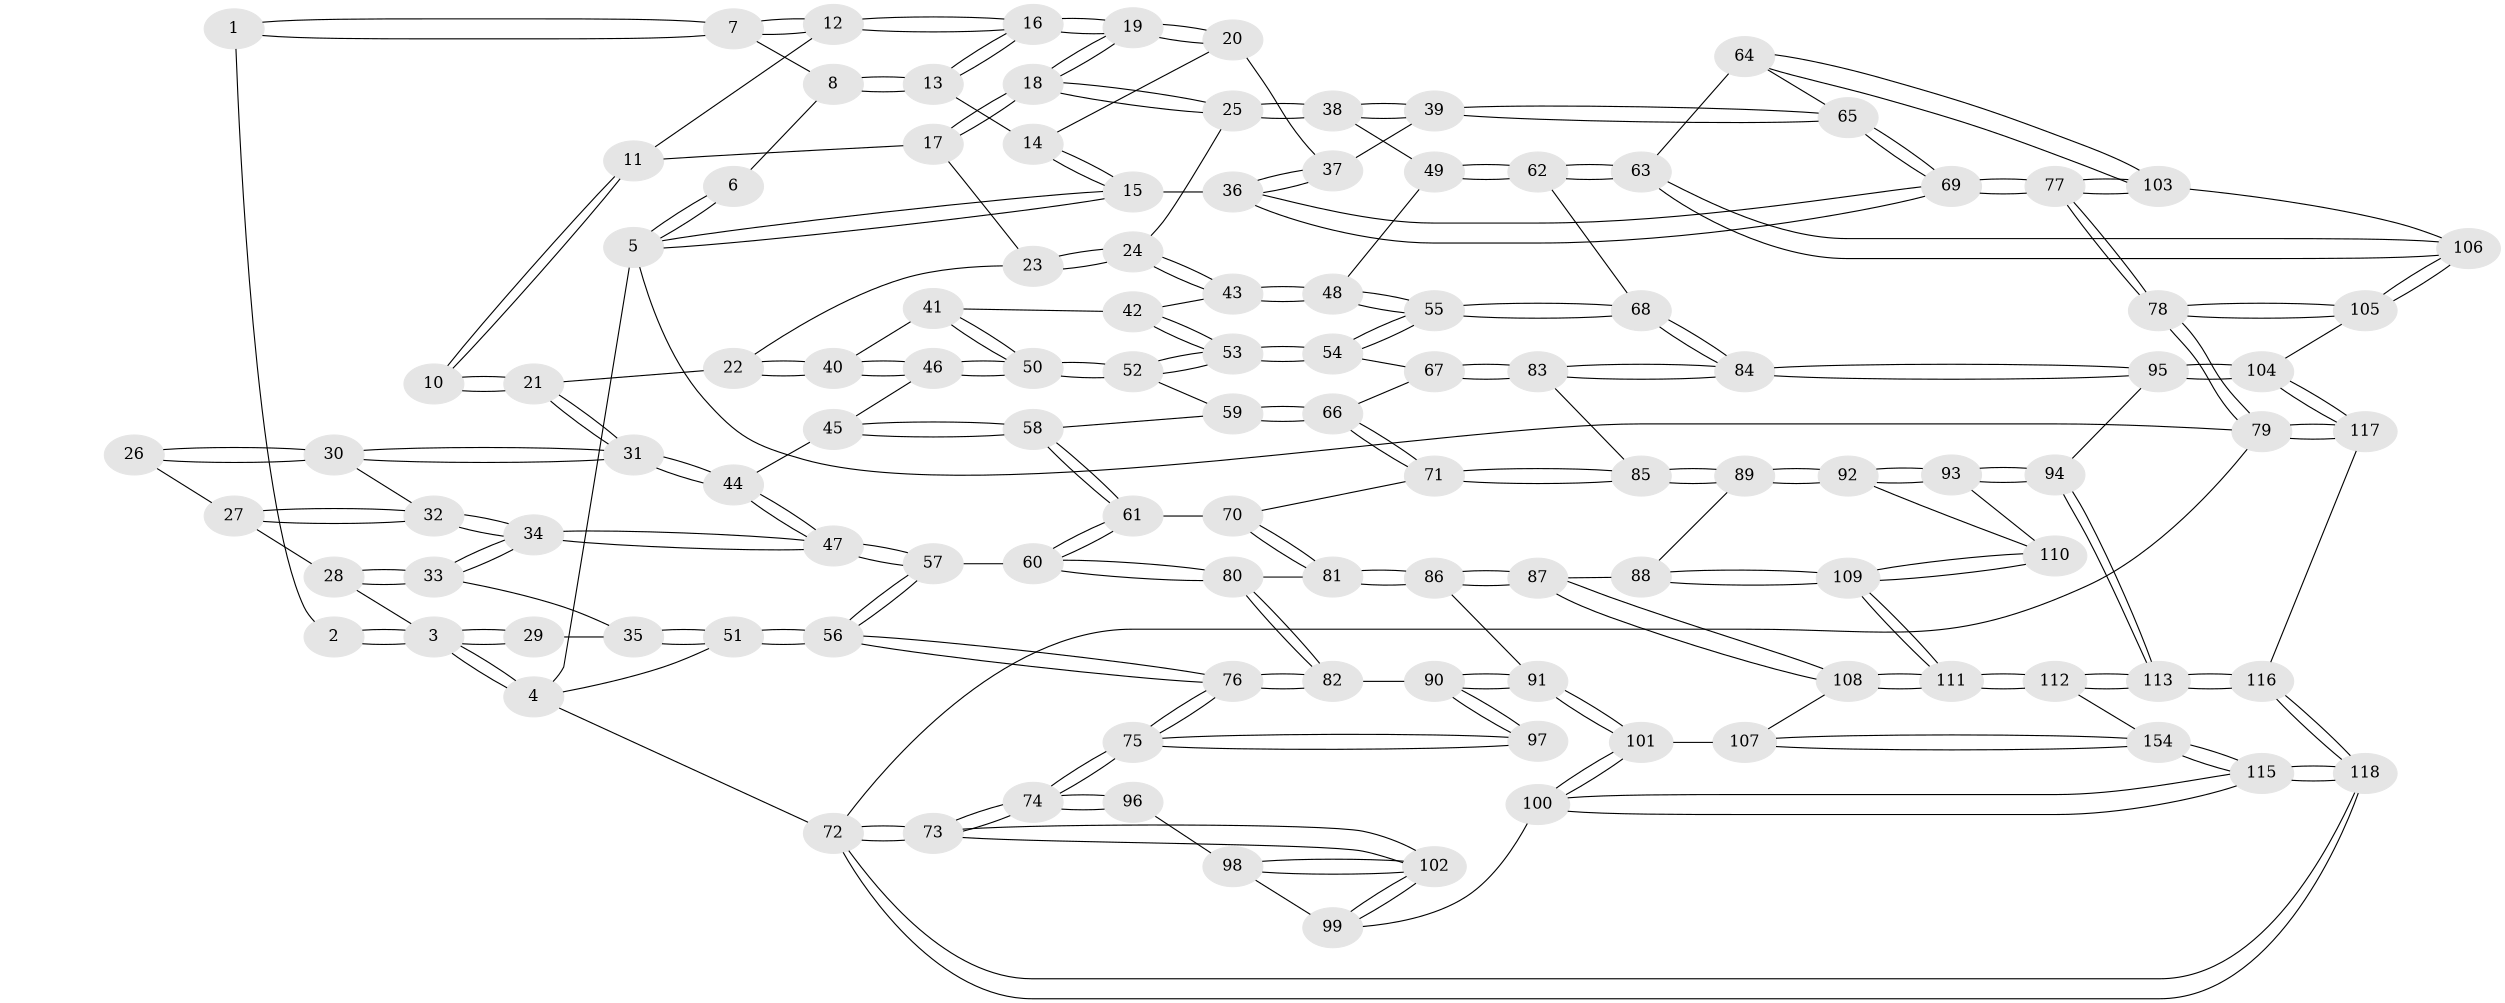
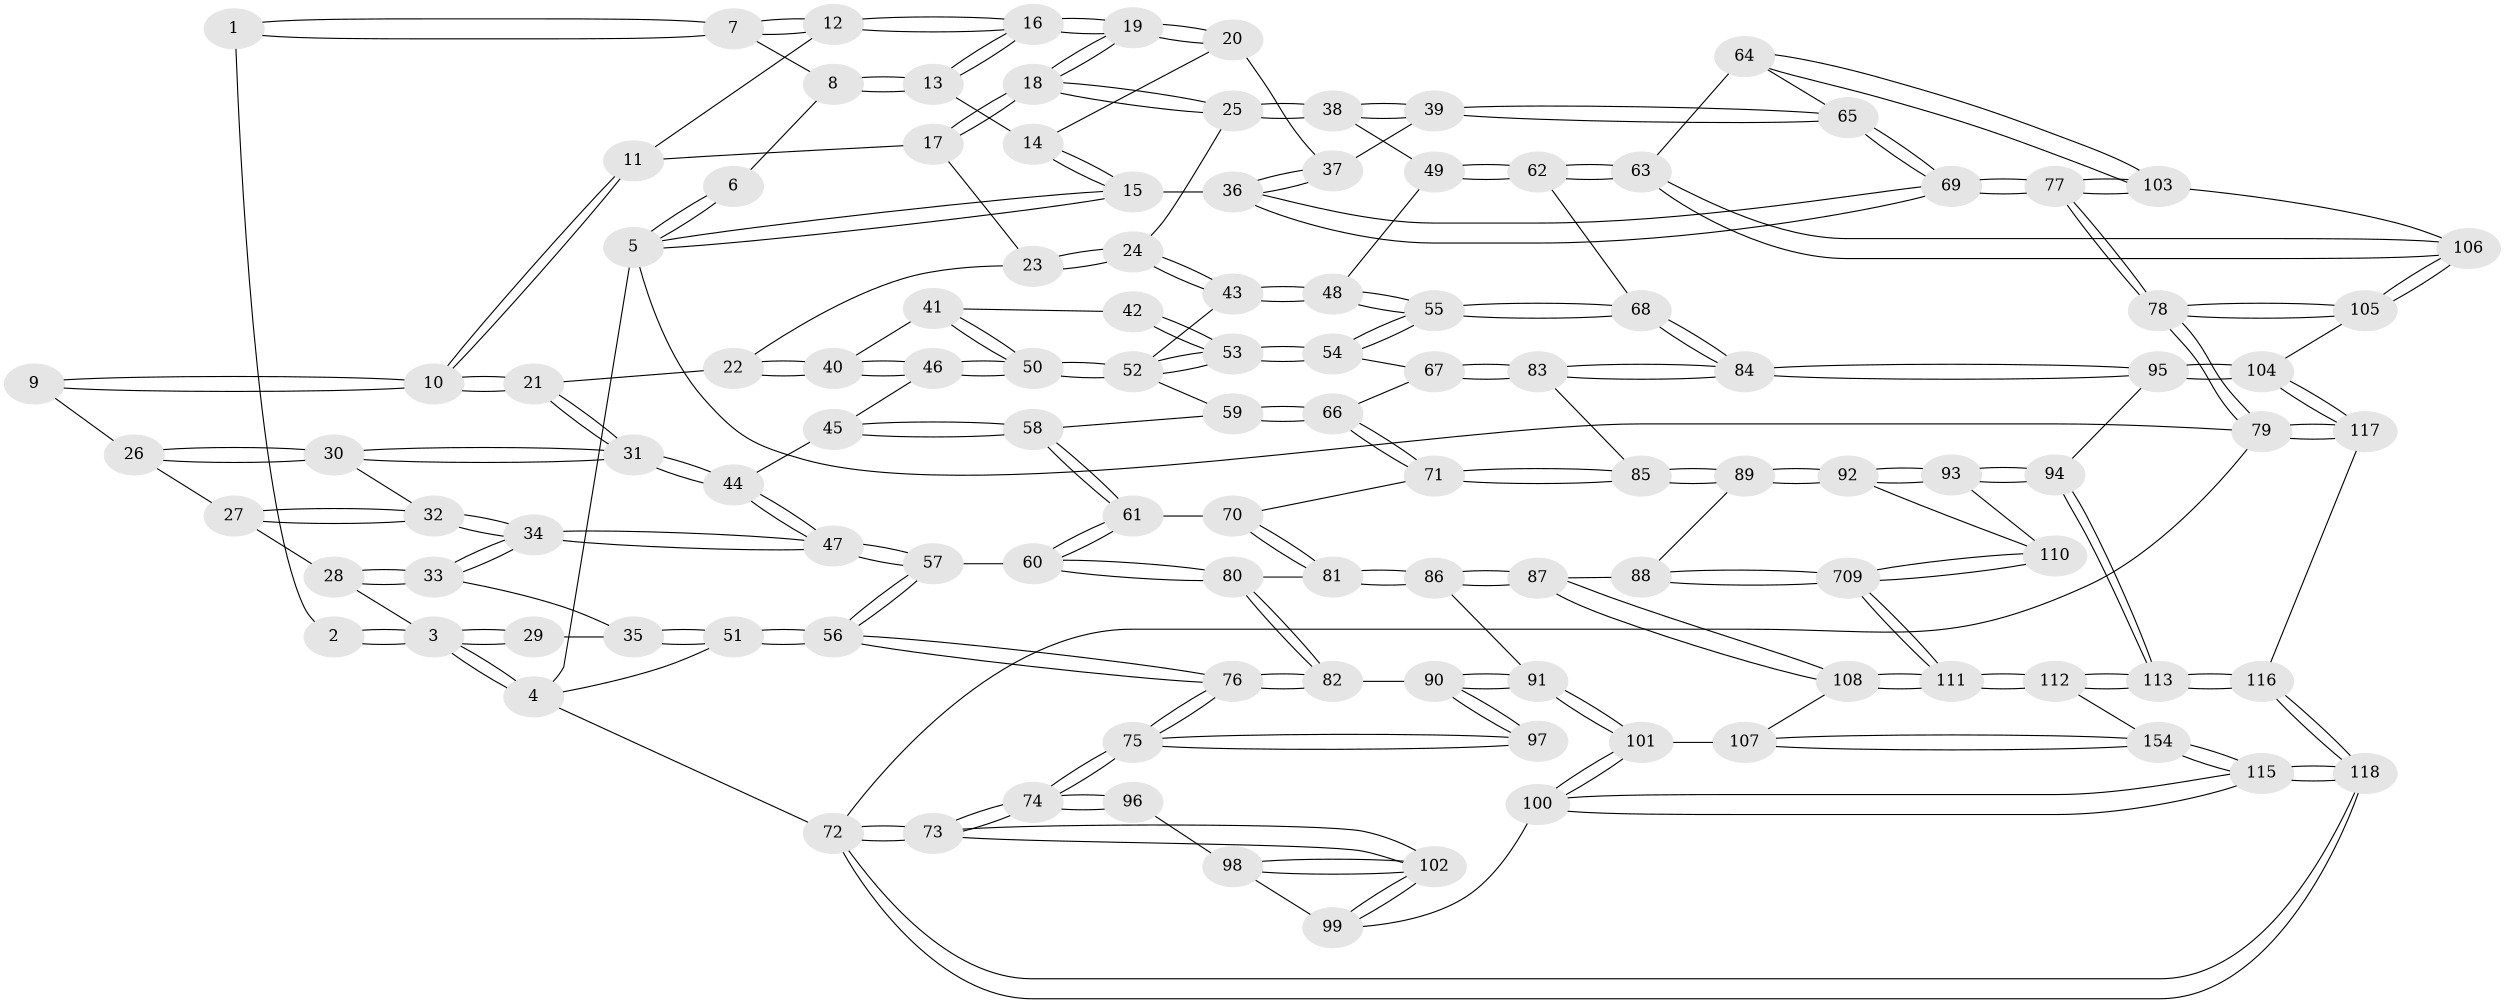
(1183, 303) -> (1183, 333)
none -> (34, 384)
(1848, 578) -> (1848, 578)
